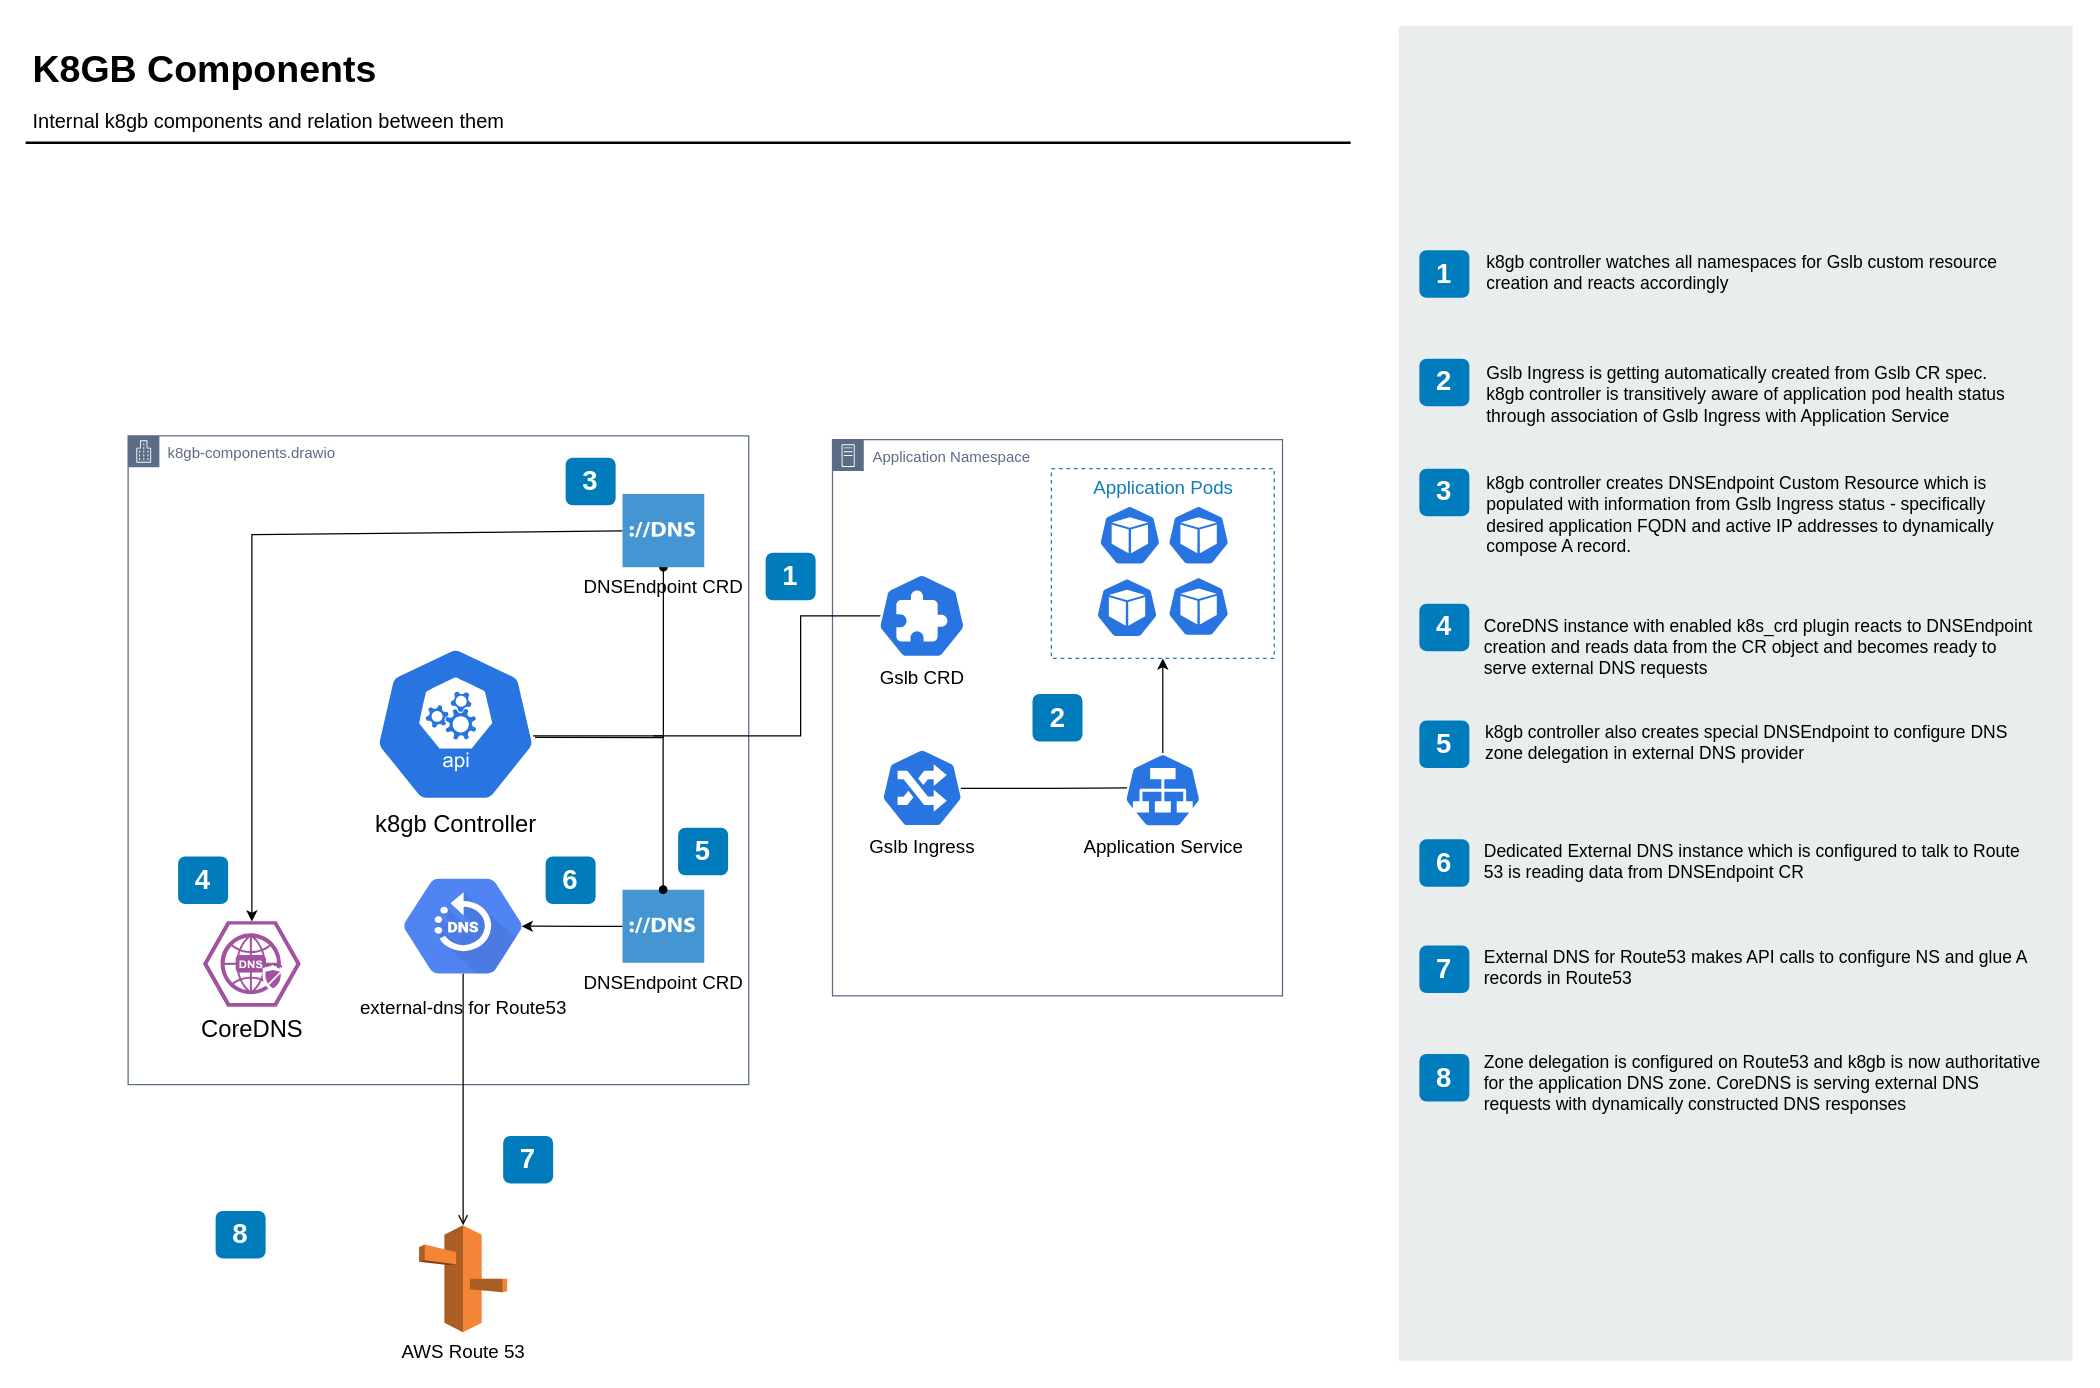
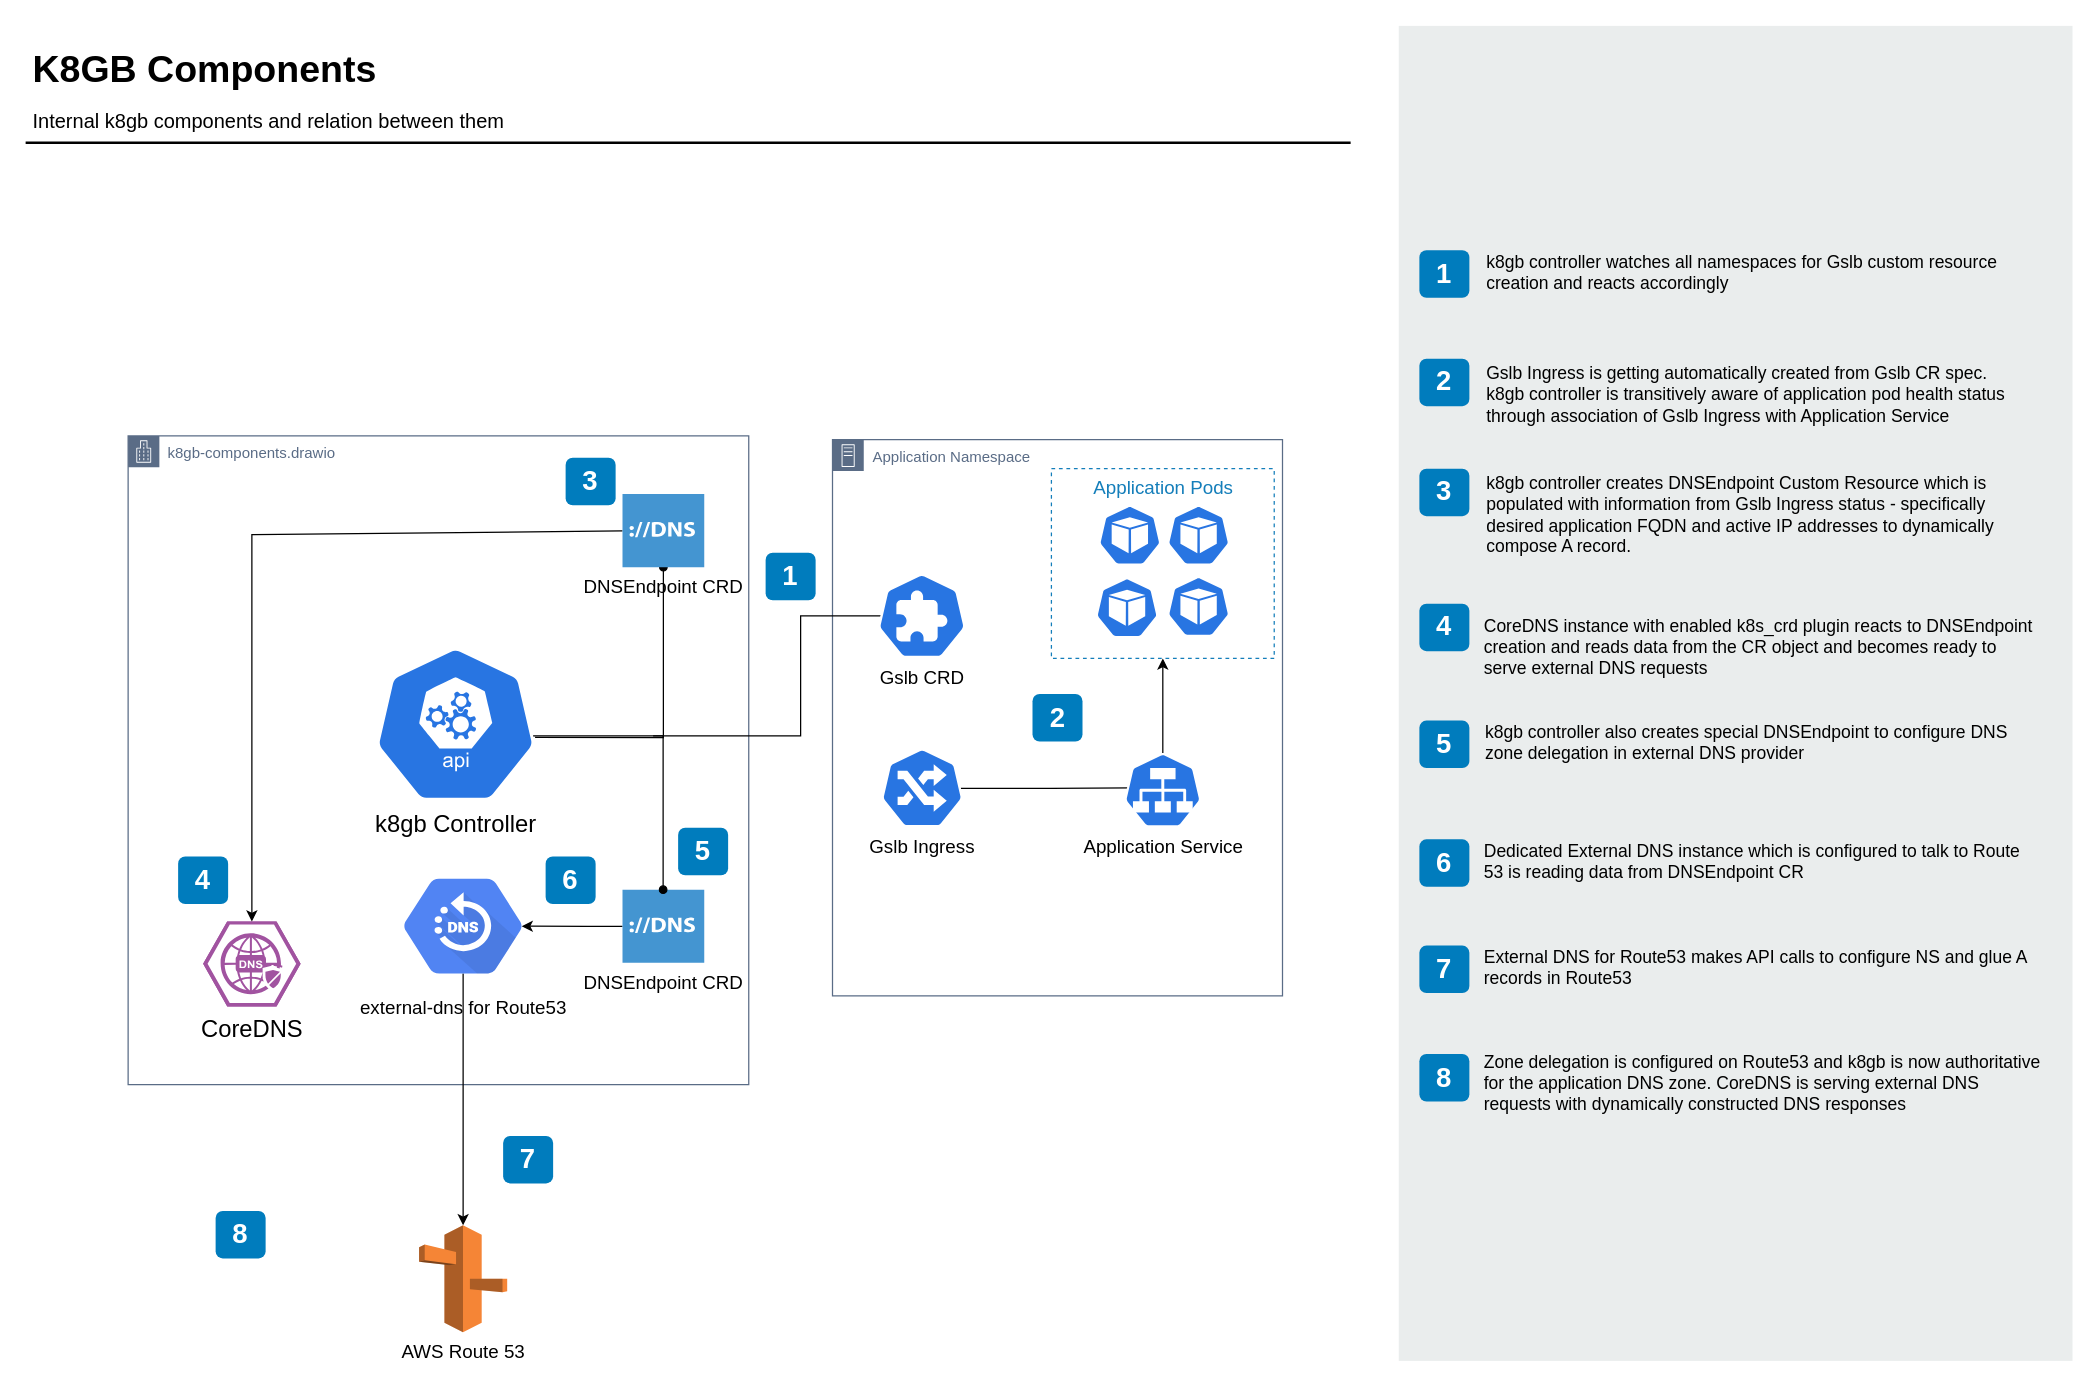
(463, 1217) -> (463, 1215)
